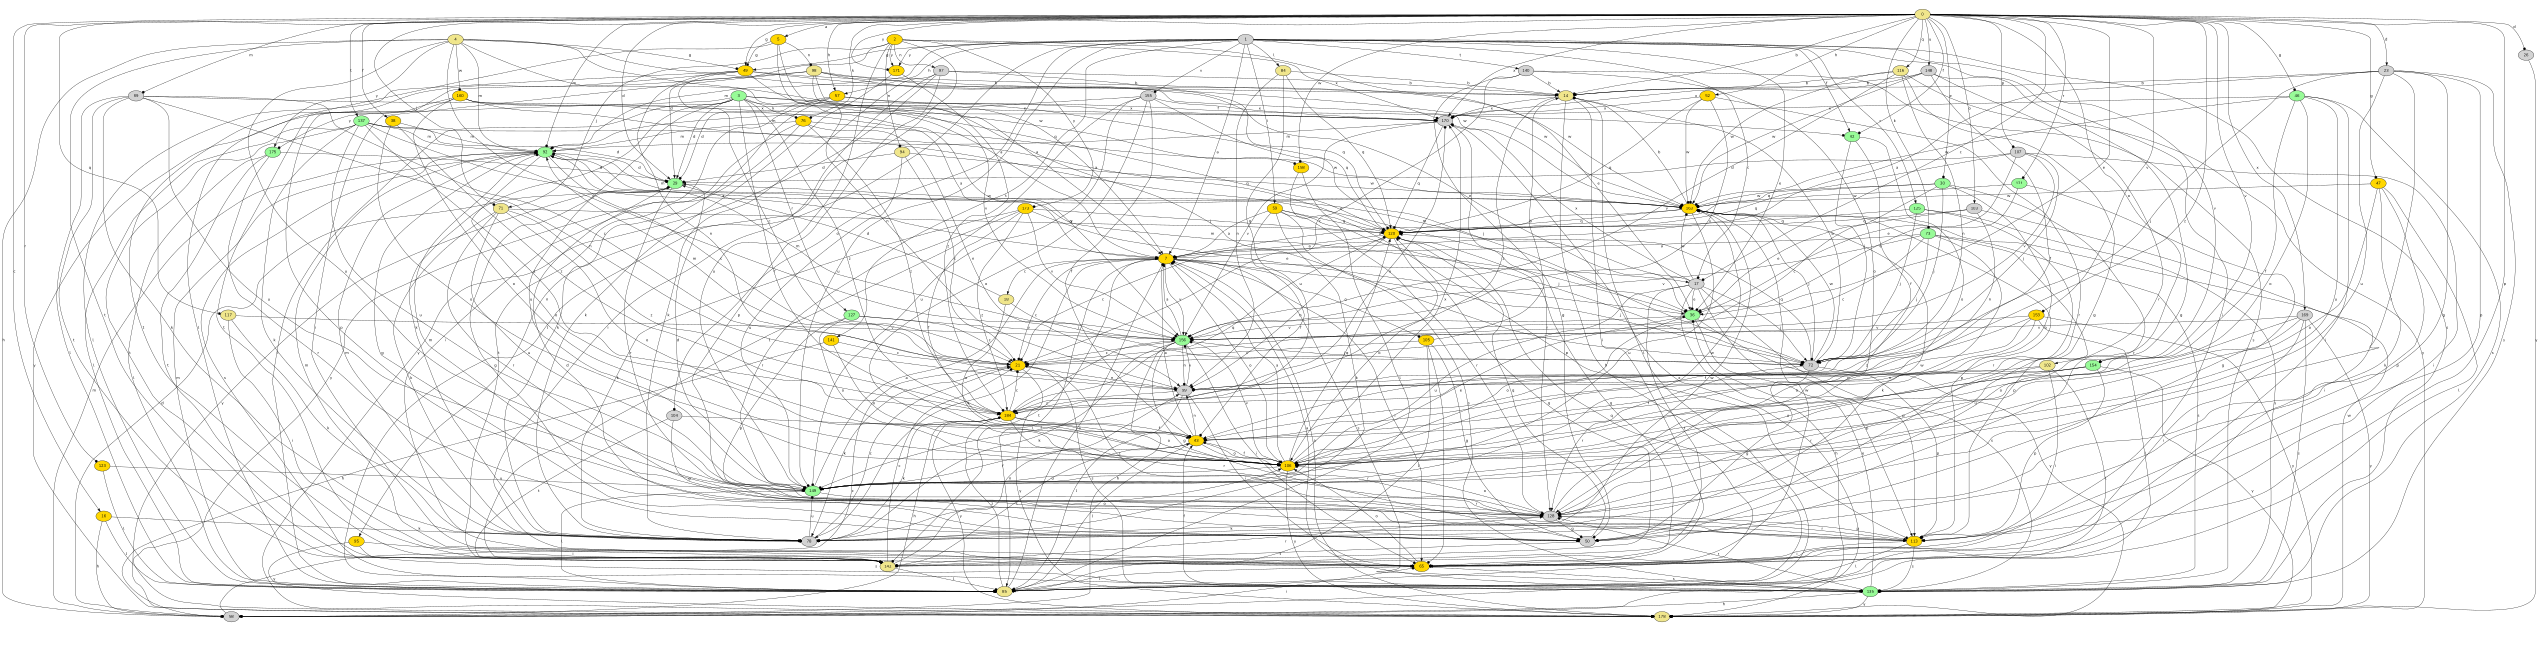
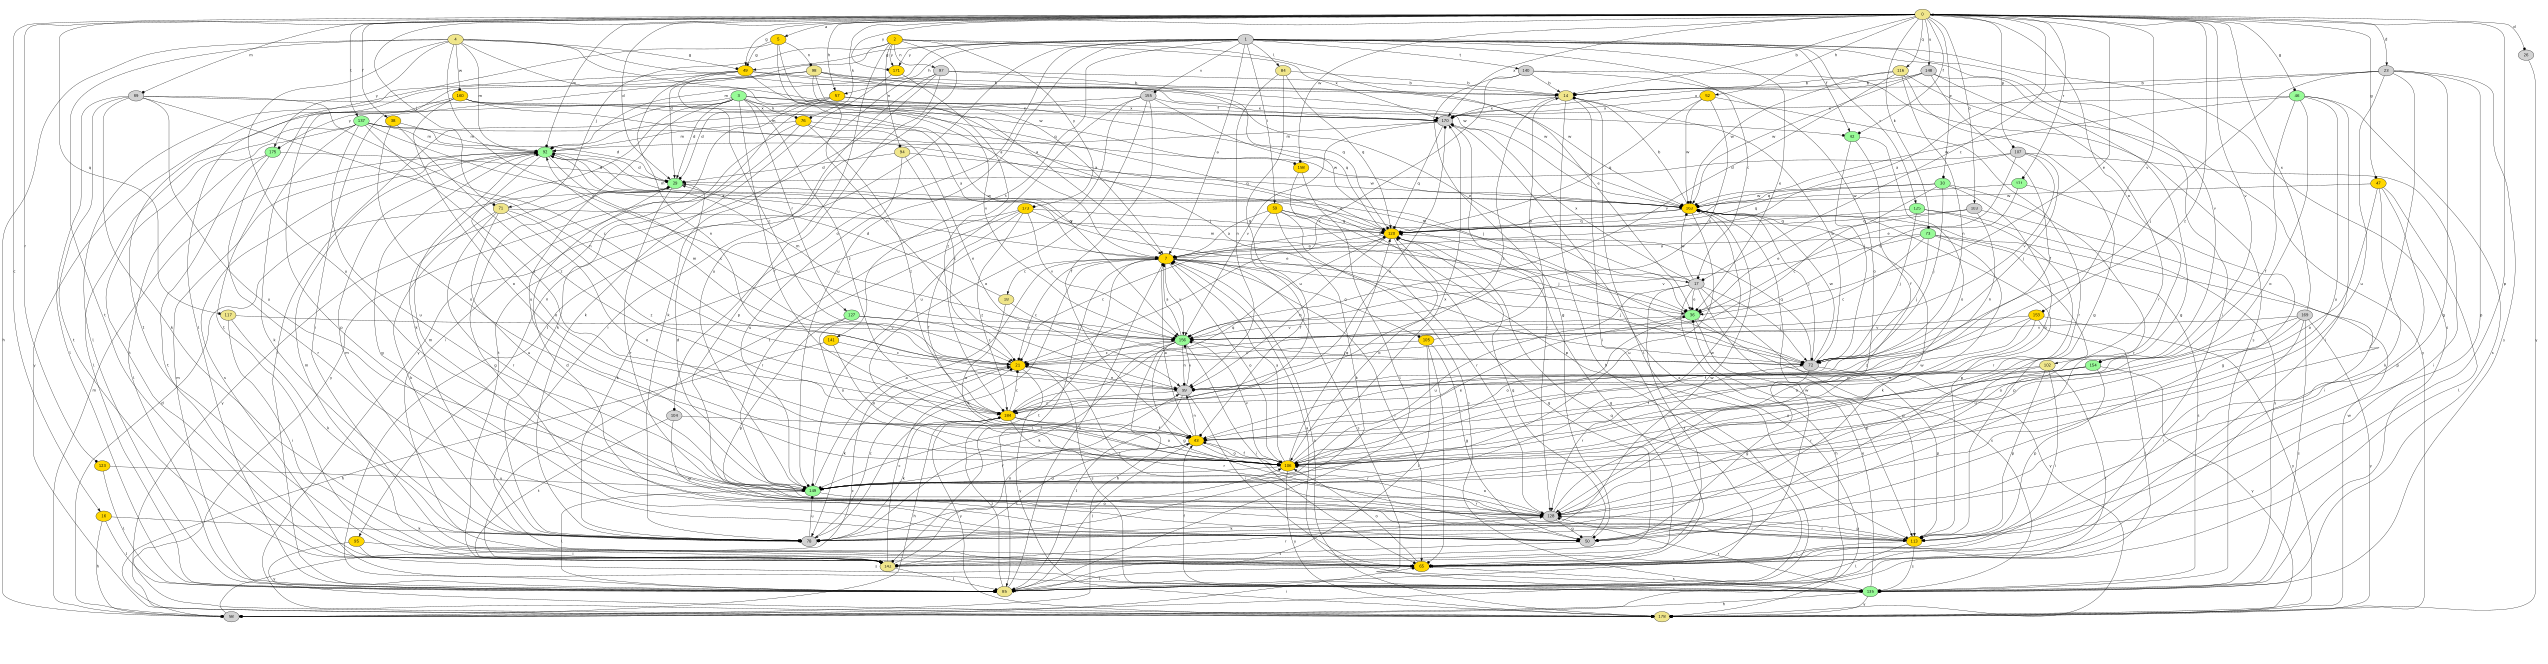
(2227, 30) -> (2230, 27)
none -> (2003, 477)
